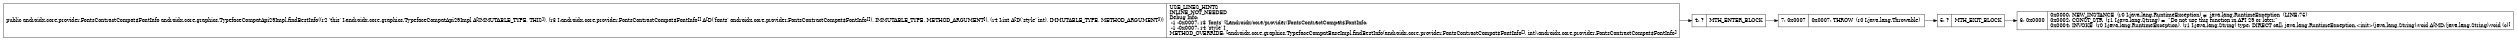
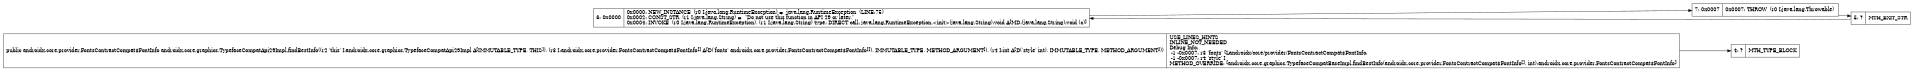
(1736, 20) -> (1773, 51)
(1978, 20) -> (1888, 18)
(1770, 21) -> (1389, 13)
